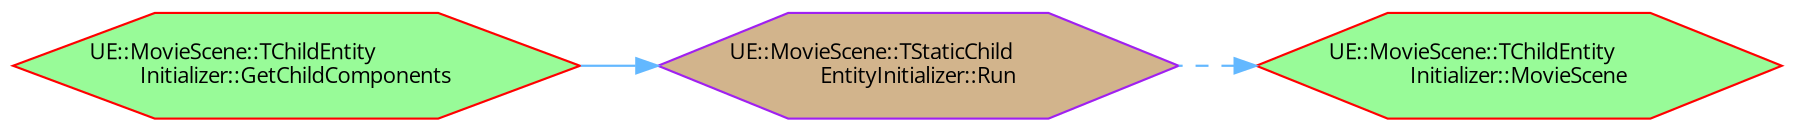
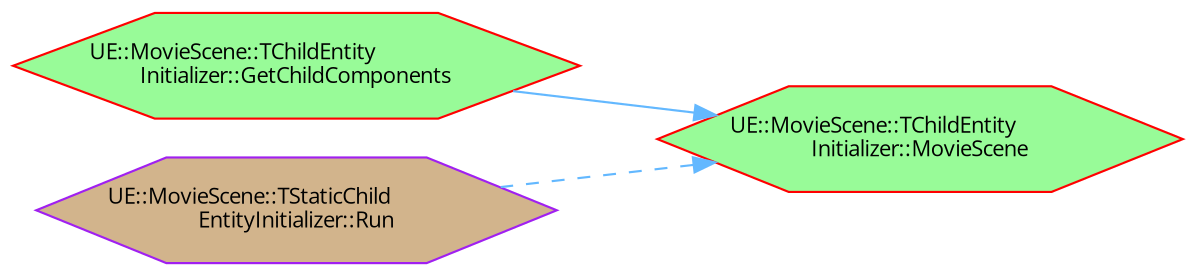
(608, 66) -> (604, 102)
